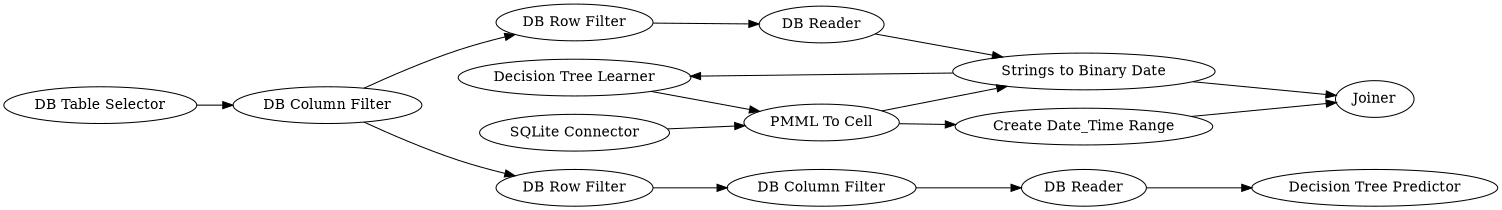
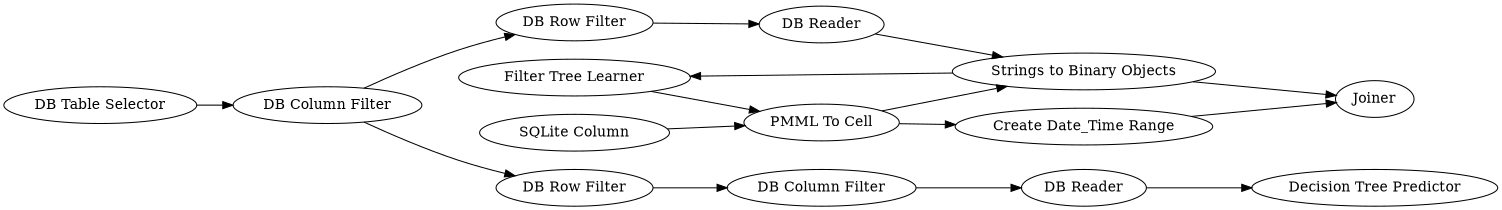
(1084, 71) -> (1084, 71)
(575, 78) -> (575, 78)
(575, 133) -> (575, 133)
